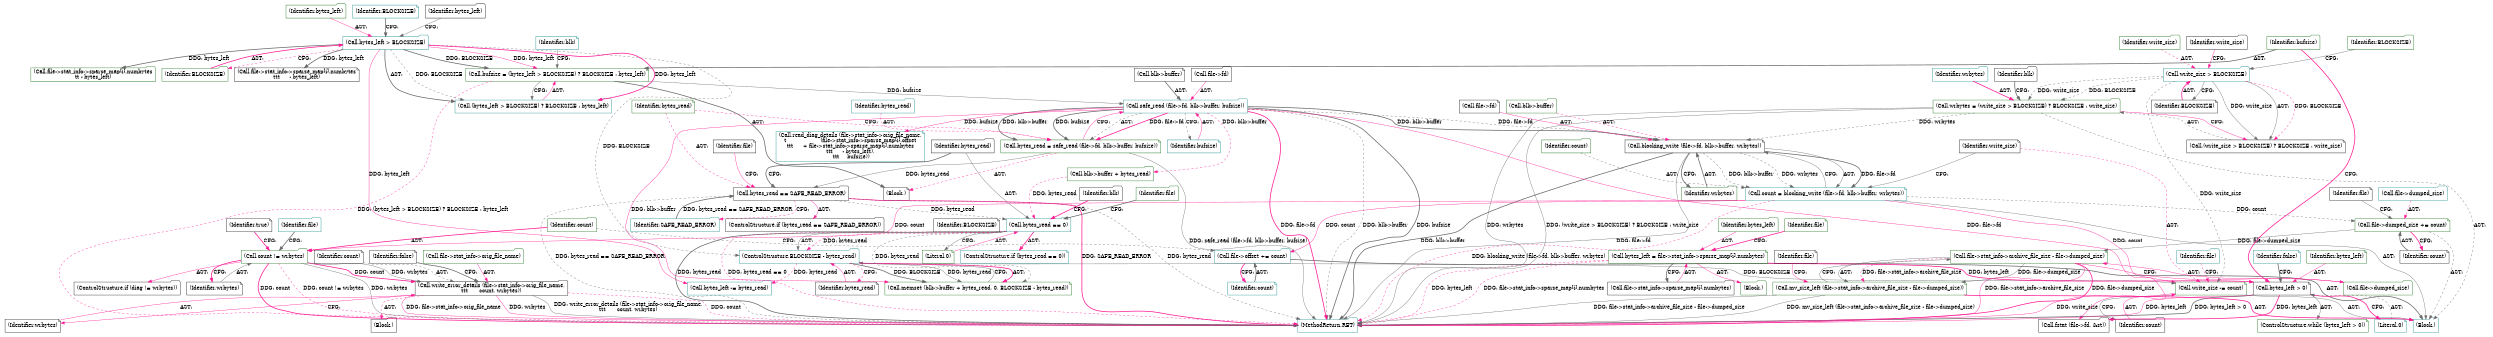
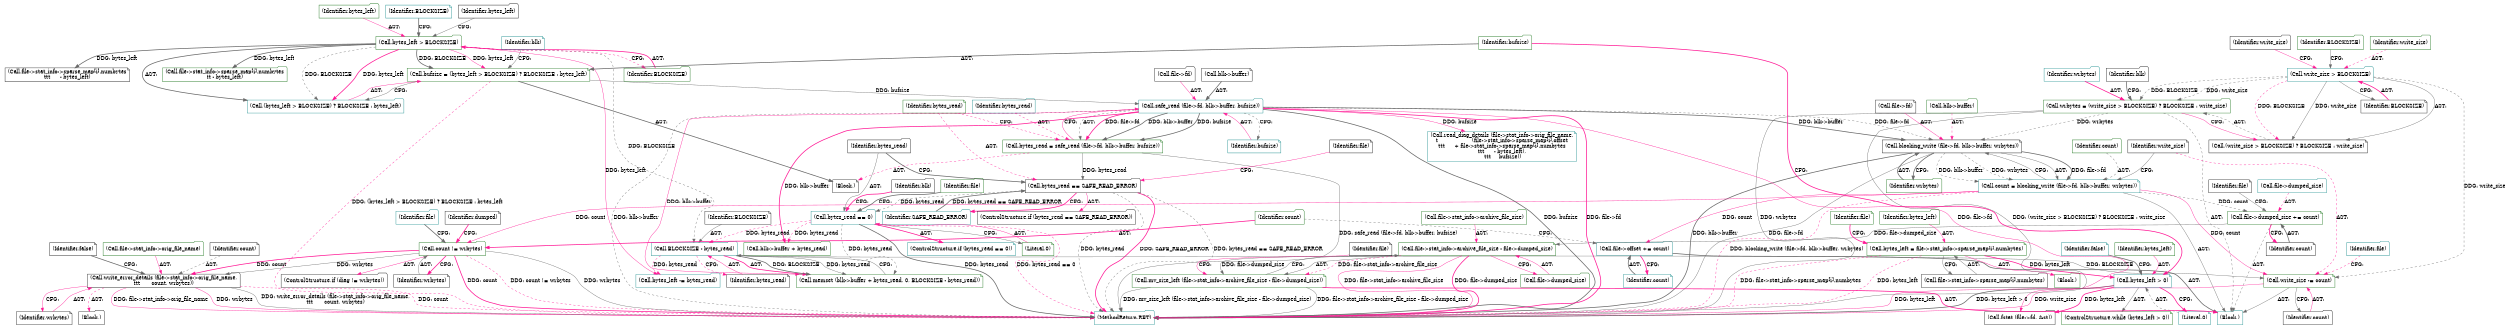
(386, 43) -> (419, 43)
(1220, 163) -> (922, 126)
(1036, 185) -> (798, 228)
(765, 217) -> (1028, 210)
none -> (1474, 218)
(249, 225) -> (473, 218)
(799, 257) -> (694, 249)
(1668, 270) -> (1943, 265)
(1683, 275) -> (1967, 266)
(2282, 289) -> (2143, 281)
